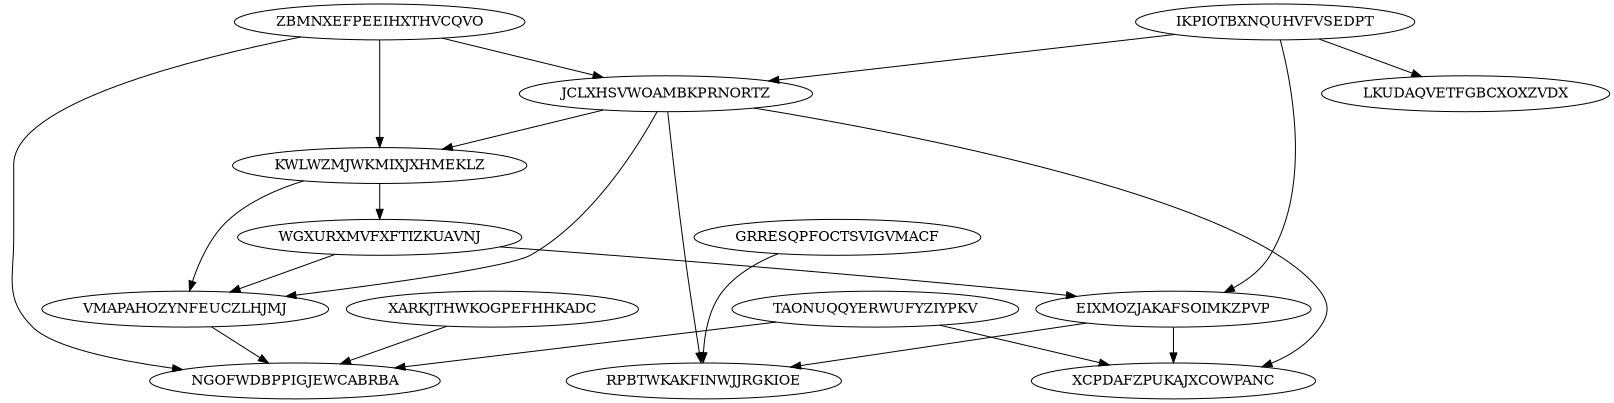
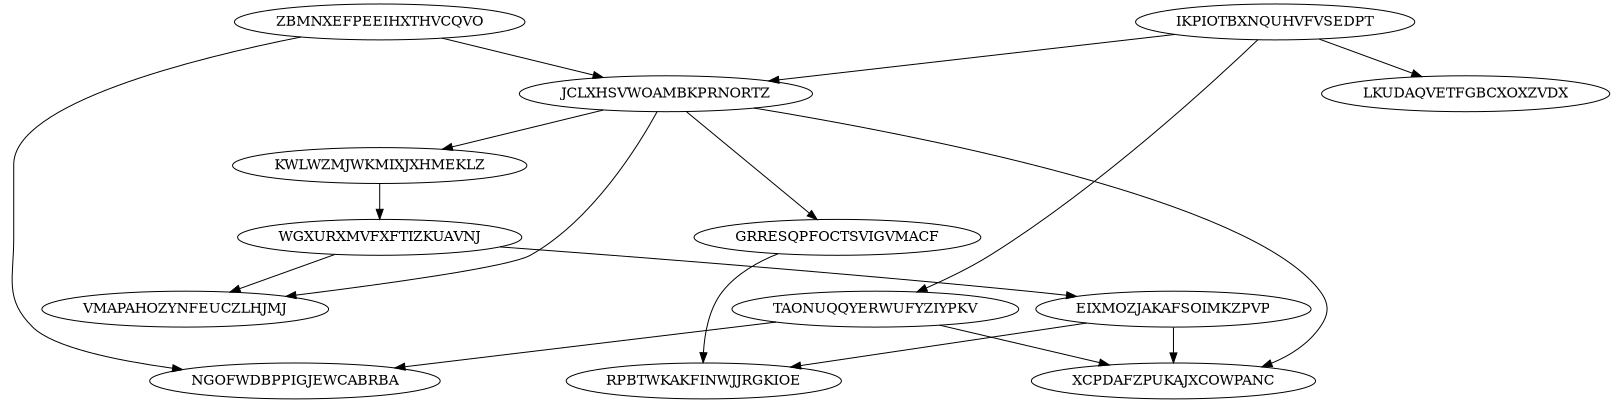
(380, 89) -> none
(1294, 174) -> (1101, 176)
(234, 216) -> none
(682, 233) -> (748, 162)
(492, 309) -> none
(236, 342) -> none
